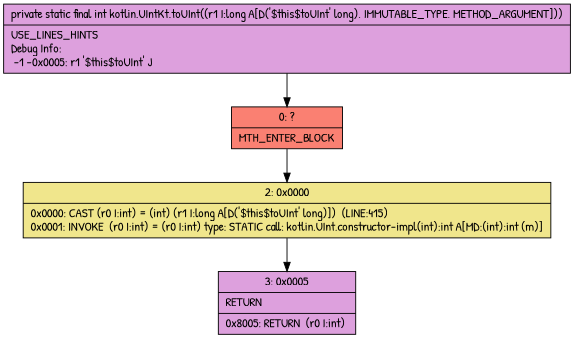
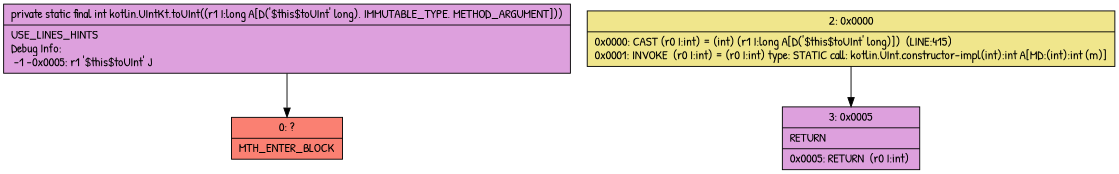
(287, 161) -> none
(287, 323) -> (851, 159)
